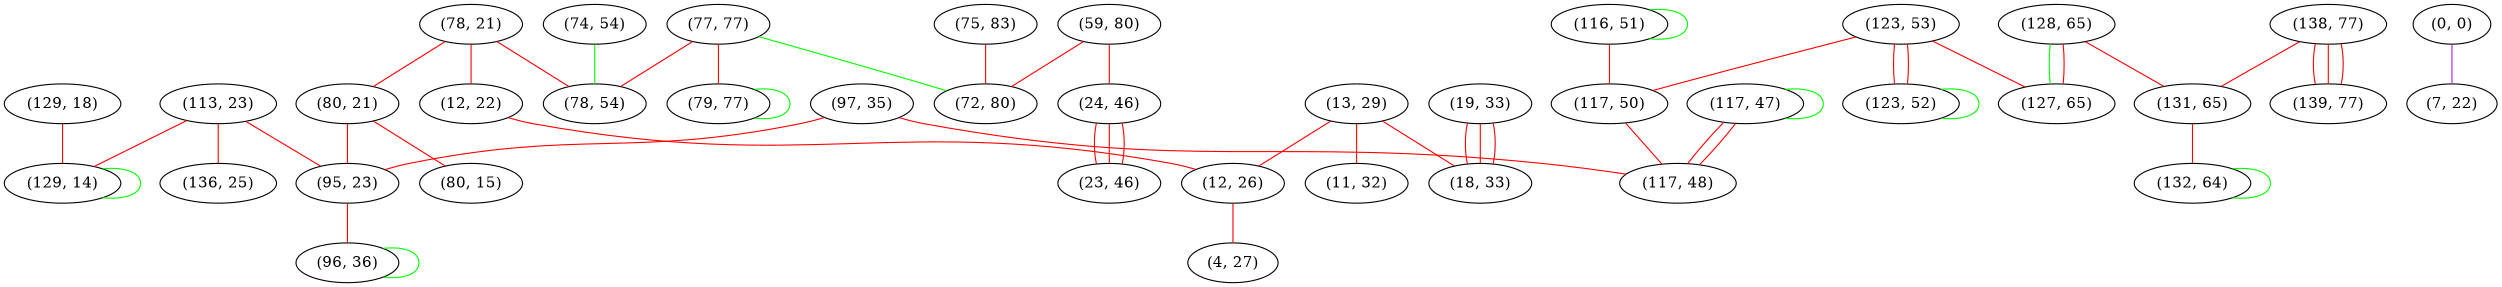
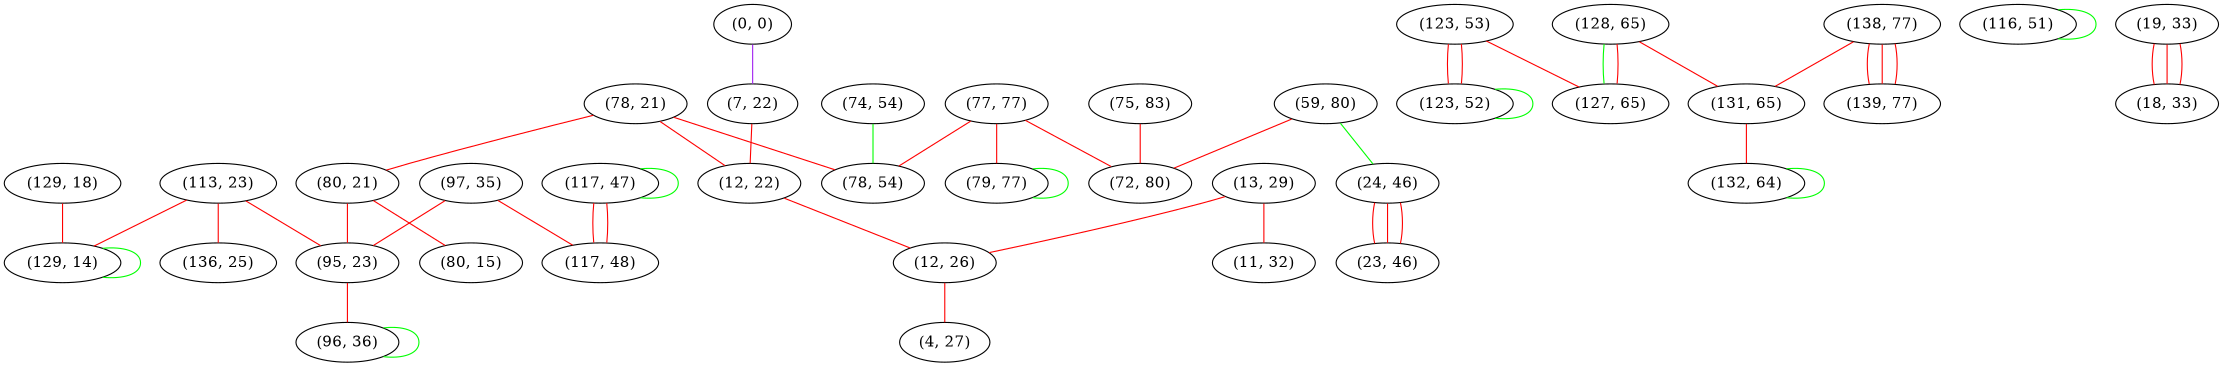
(853, 63) -> (1068, 143)
(1109, 64) -> (1357, 144)
(1609, 104) -> none
(1418, 144) -> none
none -> (751, 150)
